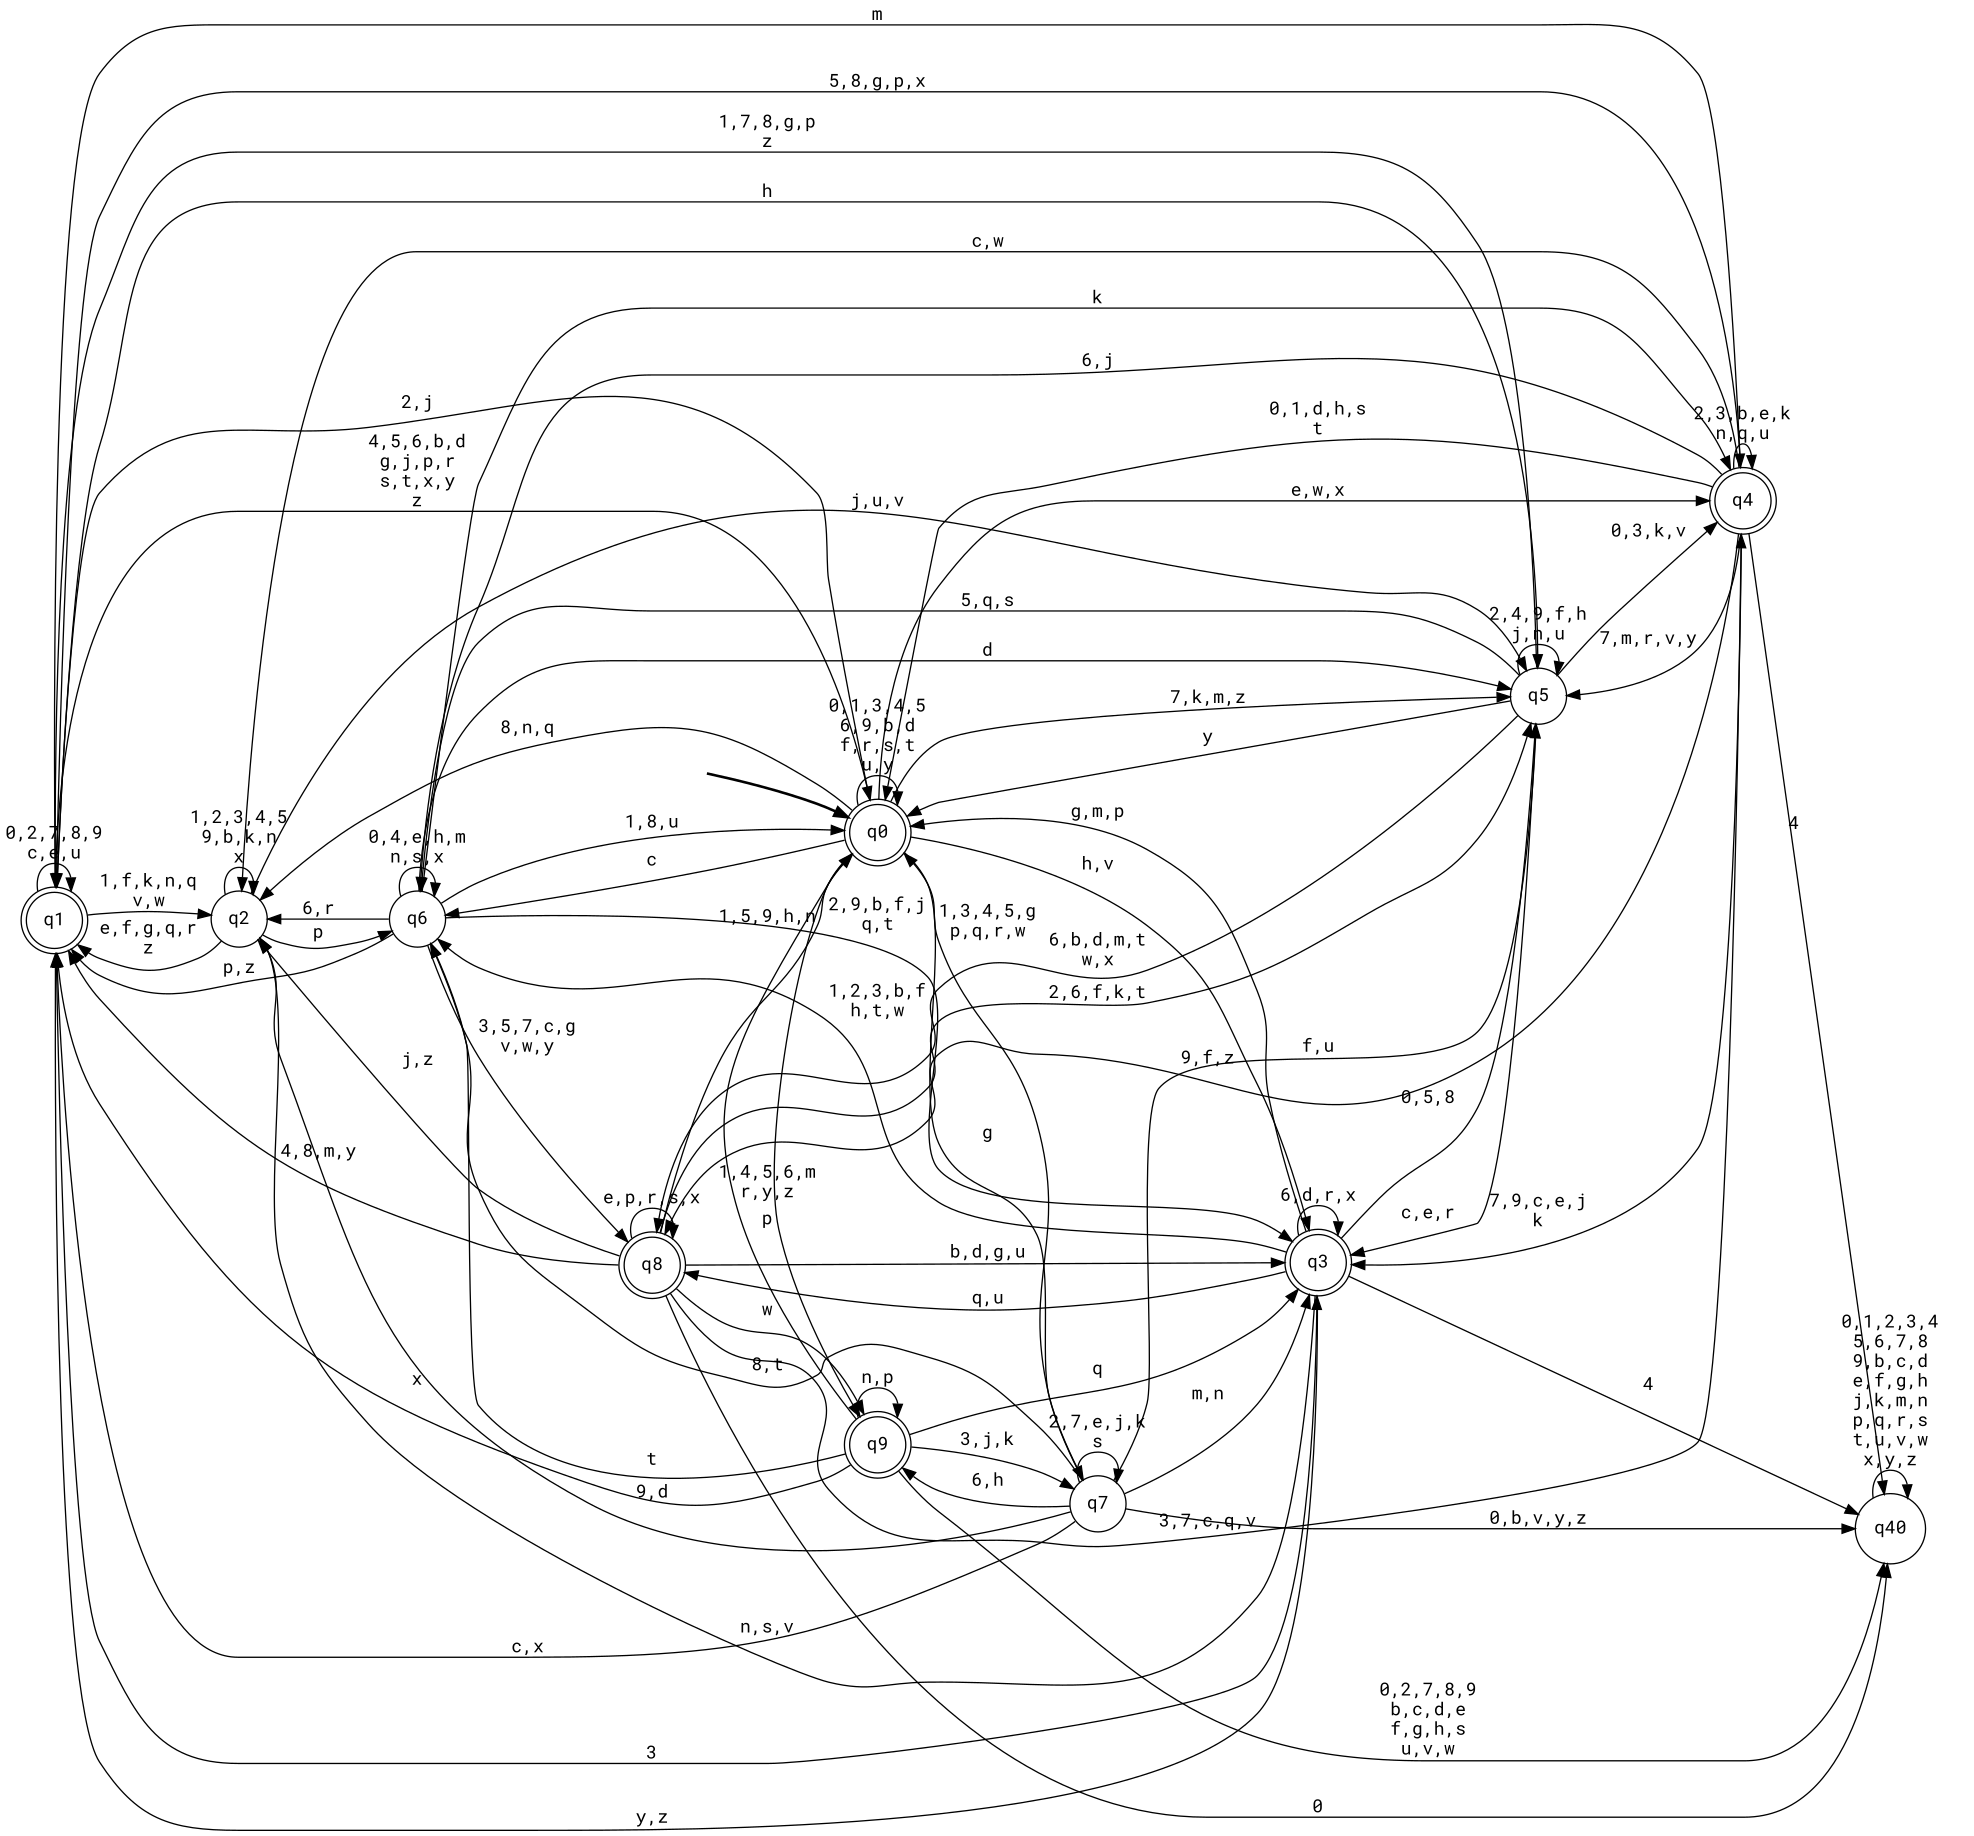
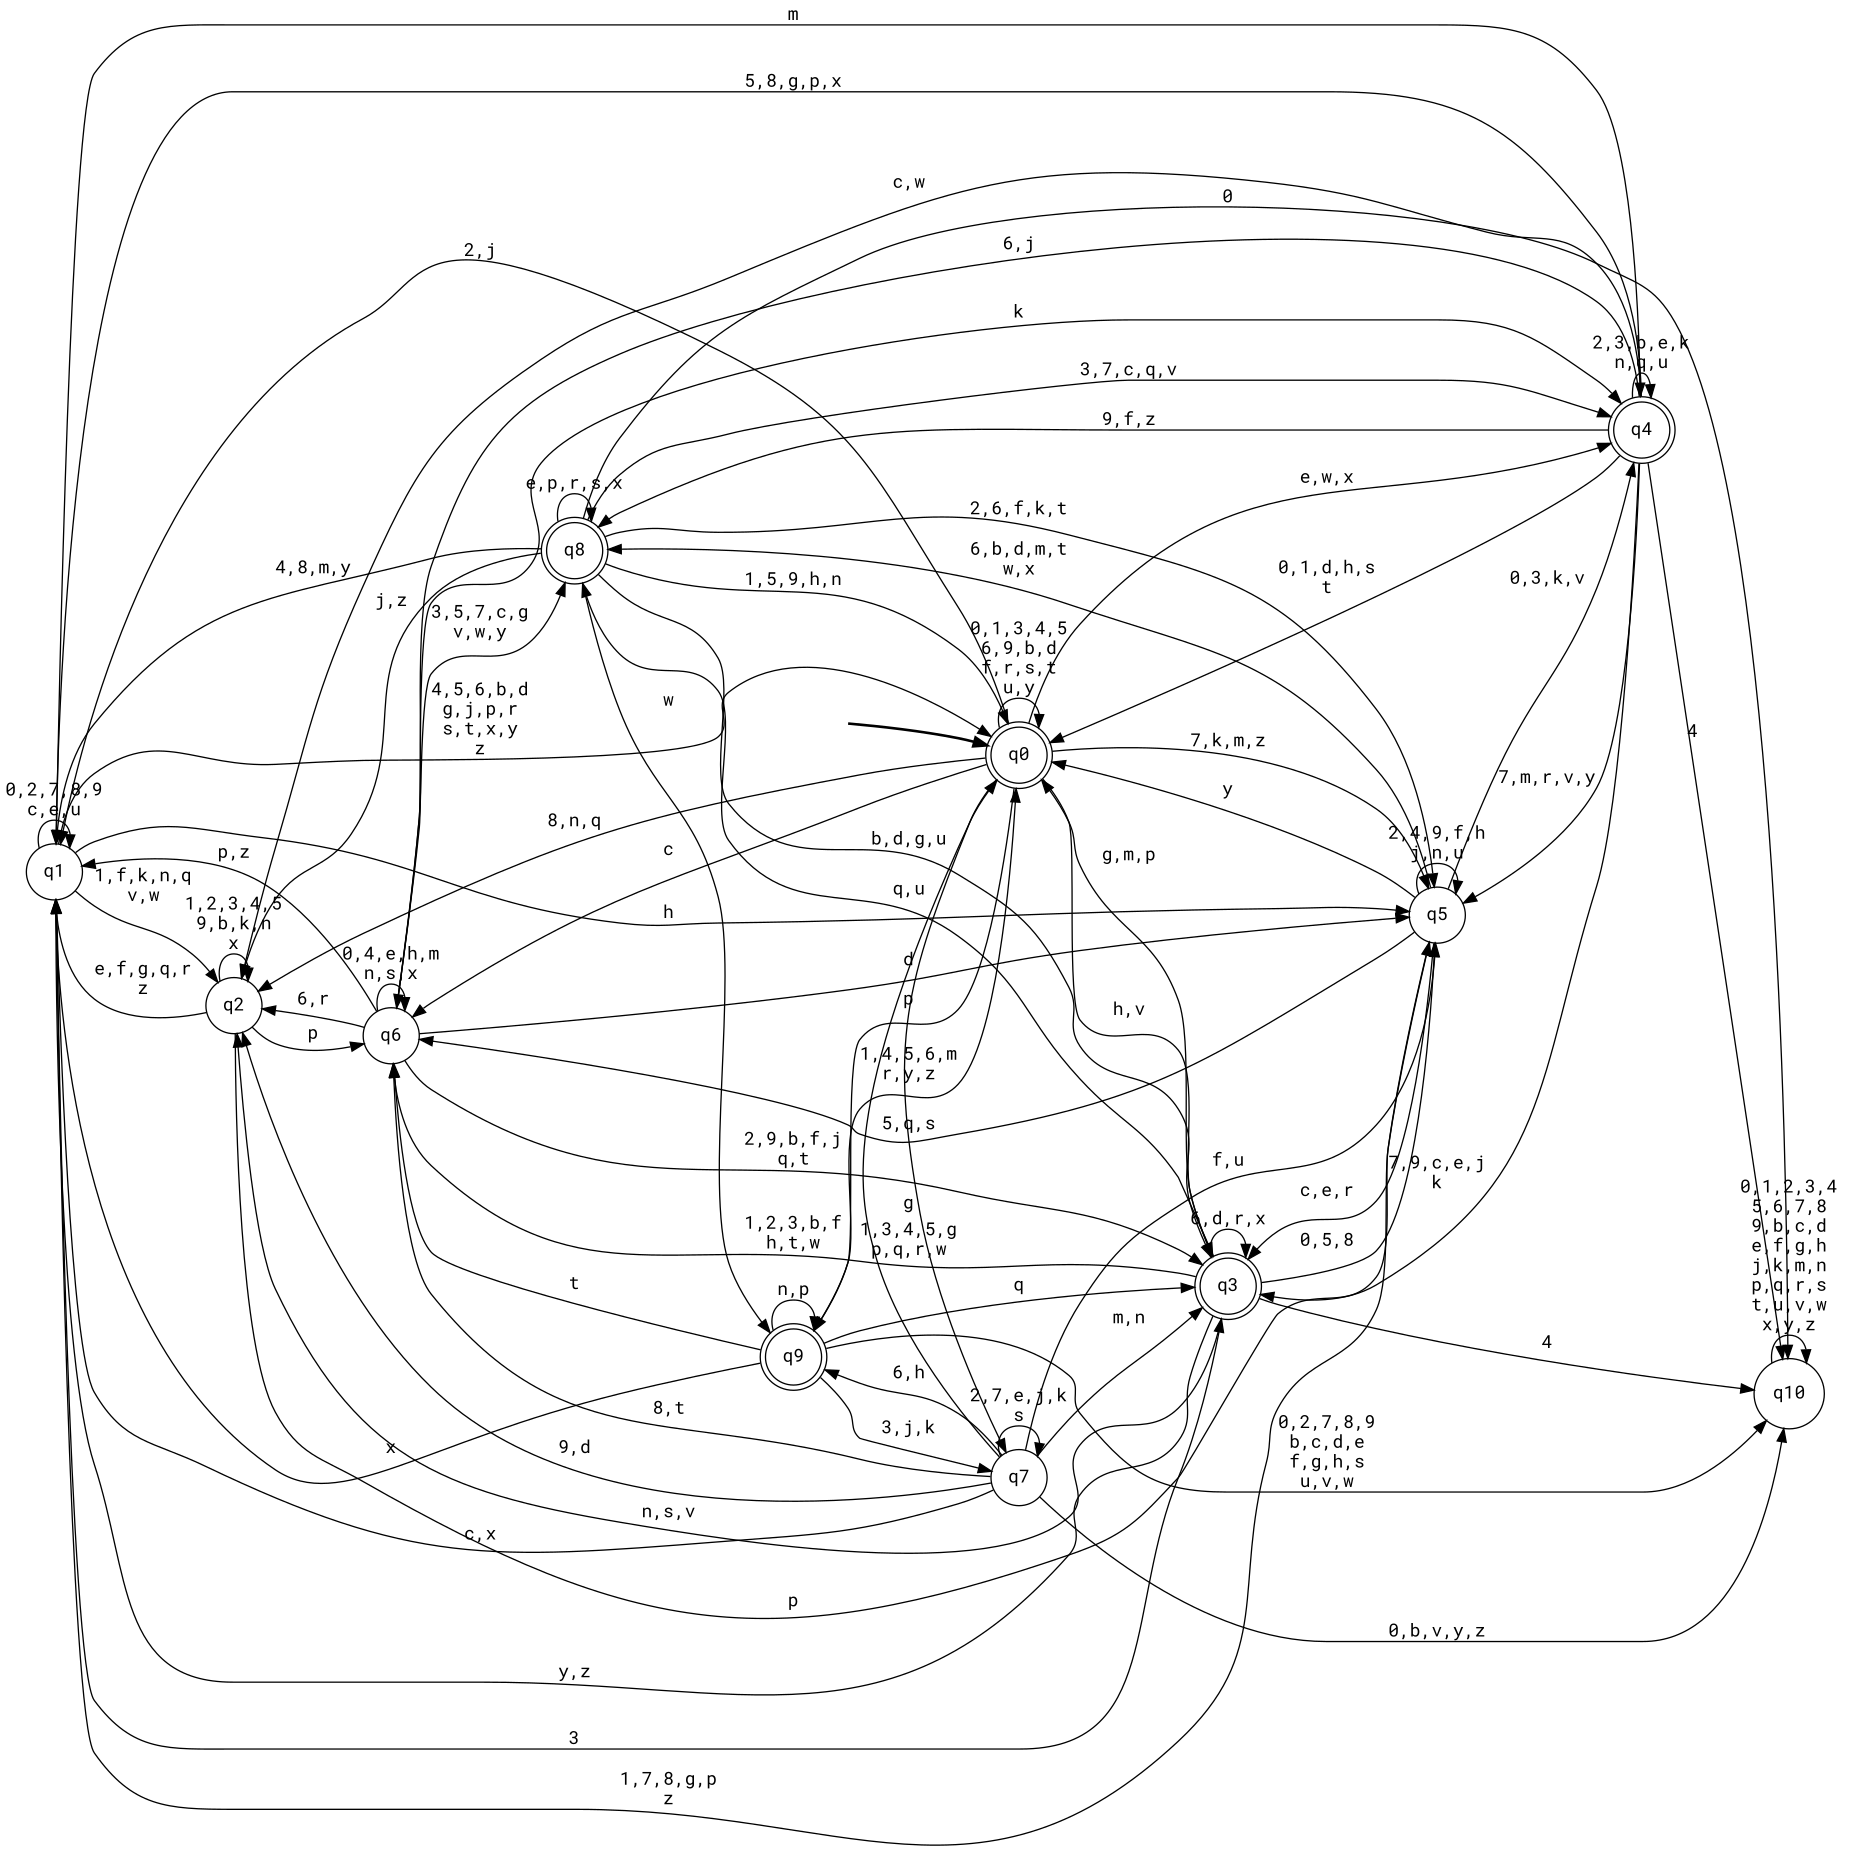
(878, 501) -> (794, 1602)
(631, 841) -> none
(54, 920) -> (54, 872)
(1890, 1529) -> (1789, 1394)
